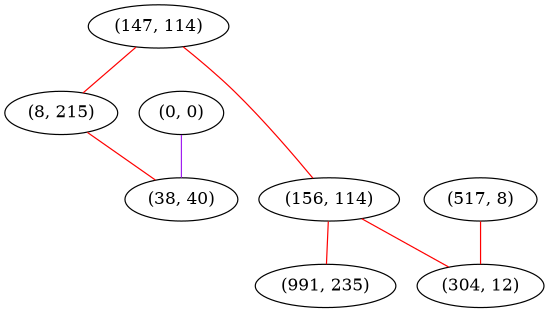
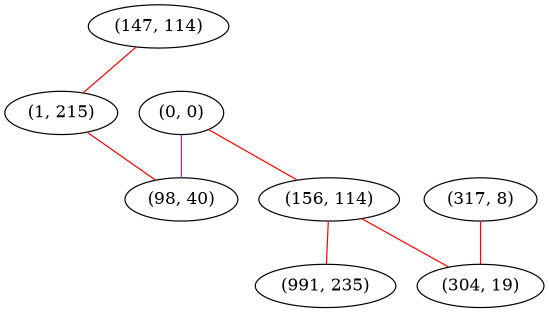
(252, 109) -> (253, 155)
(61, 113) -> (61, 113)
(181, 199) -> (181, 199)
(481, 199) -> (481, 199)
(481, 286) -> (481, 286)
